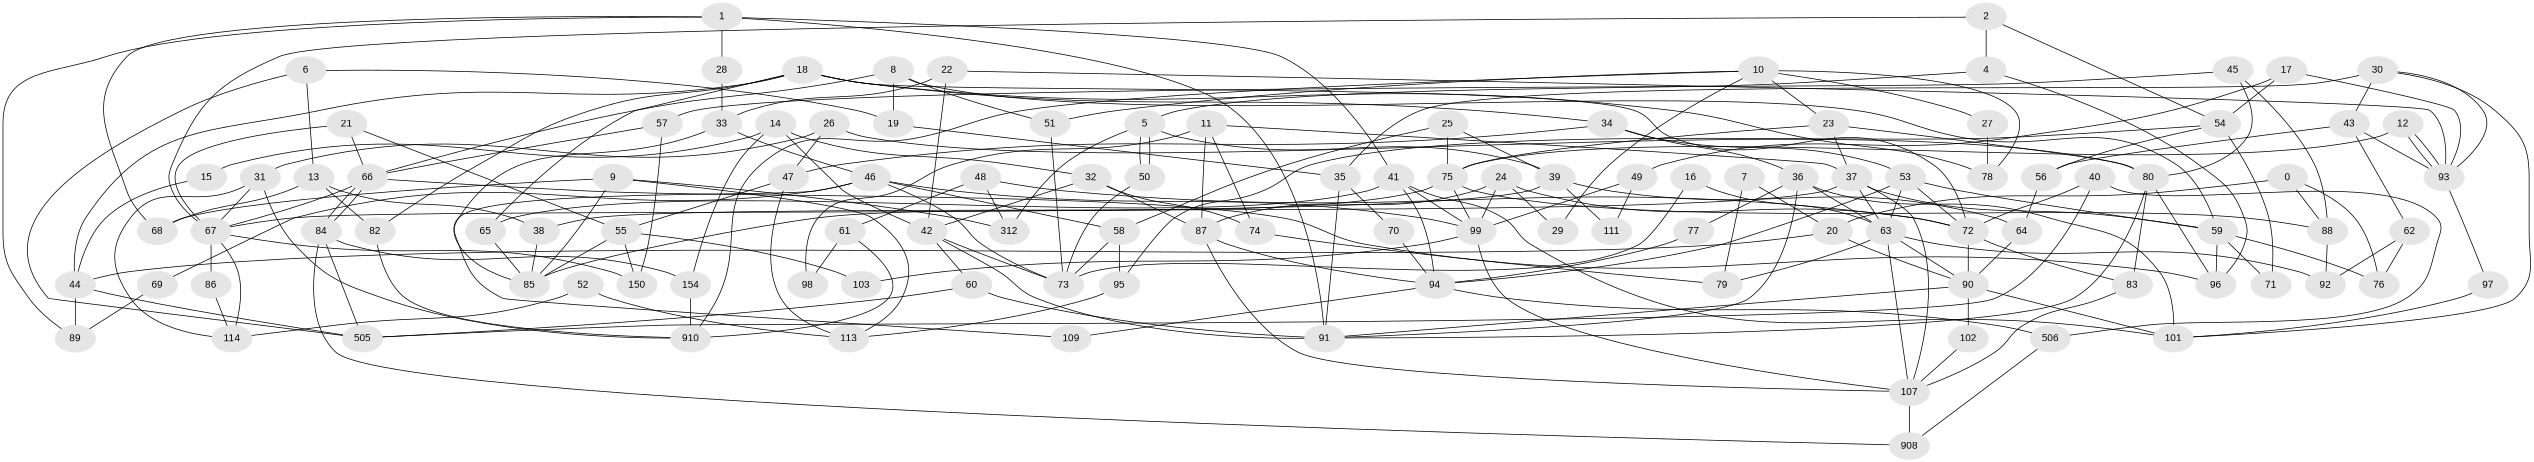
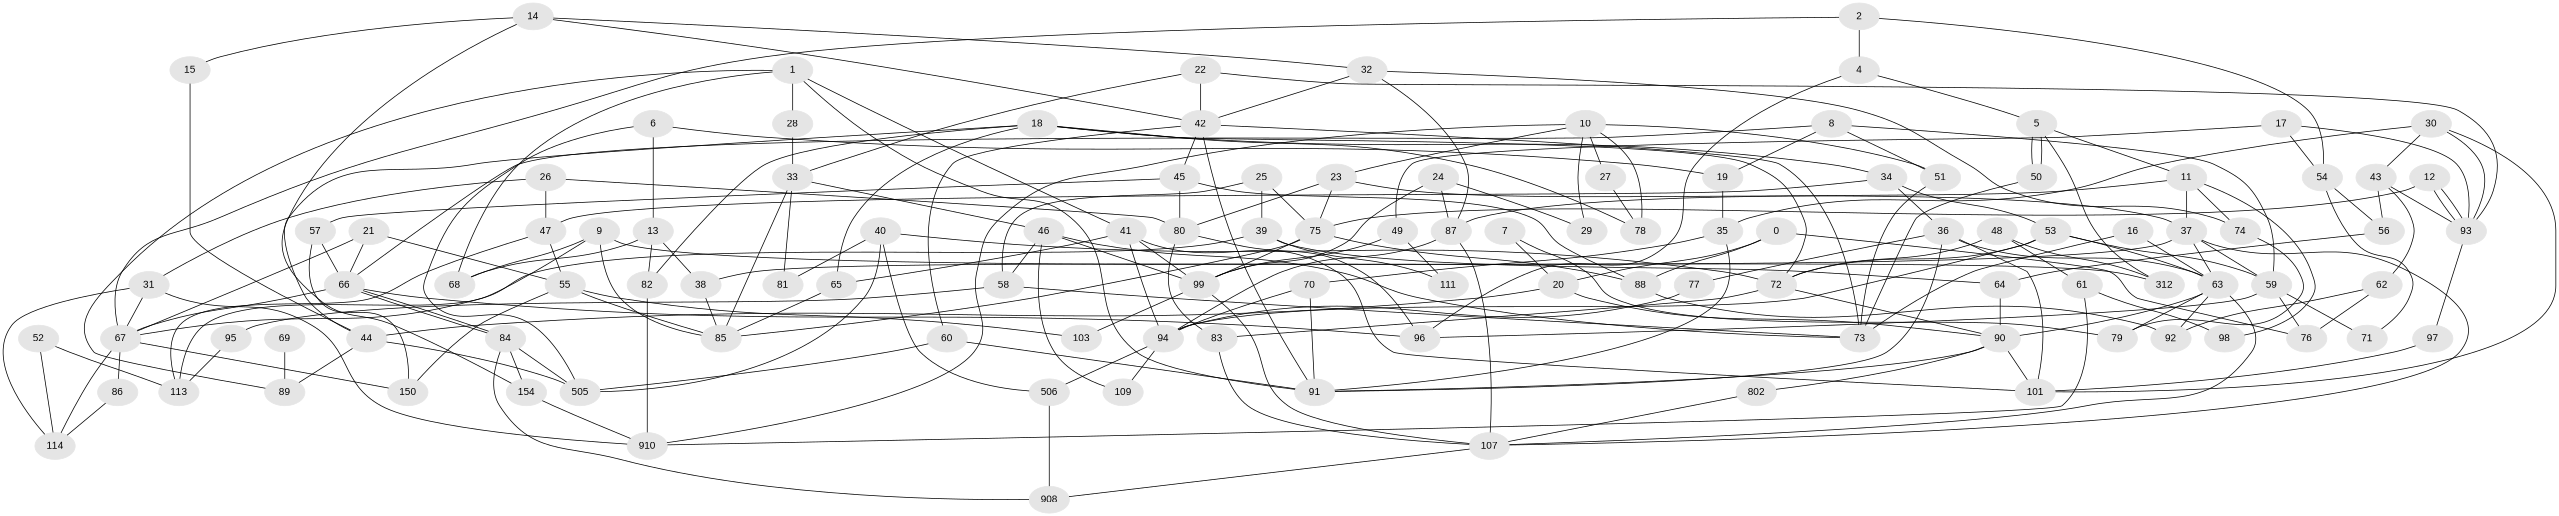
none -> (1193, 144)
(1351, 148) -> (2118, 153)
(1368, 154) -> none
(506, 193) -> none
(1732, 211) -> none
none -> (783, 285)
(1776, 330) -> (1312, 339)
(1968, 339) -> (1756, 392)
